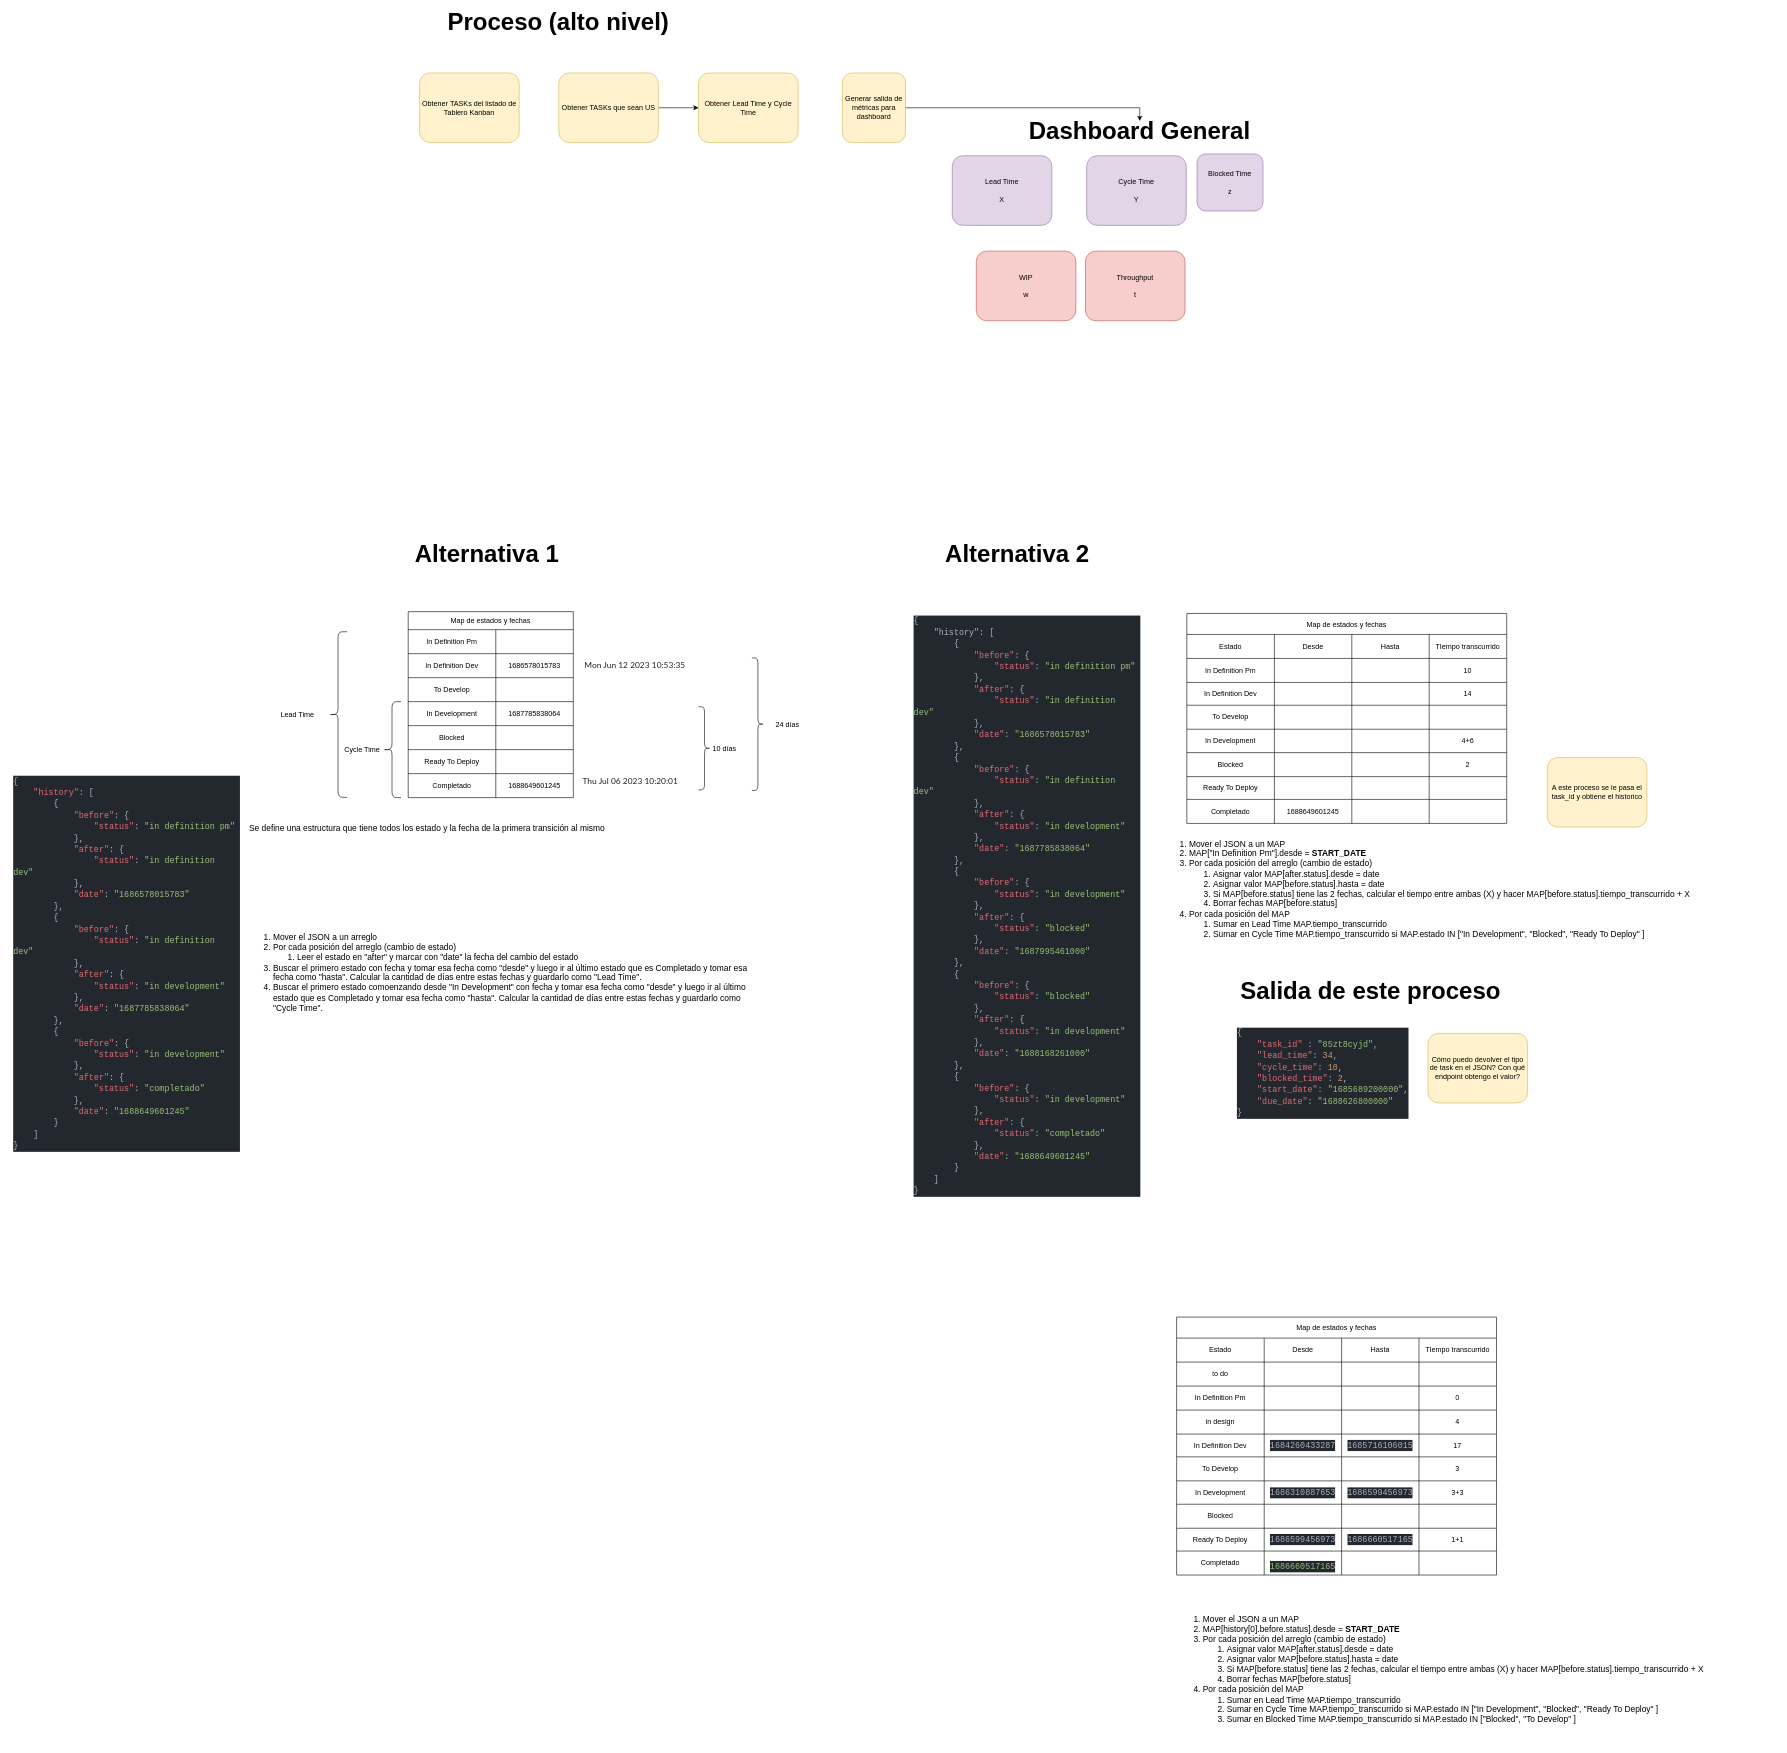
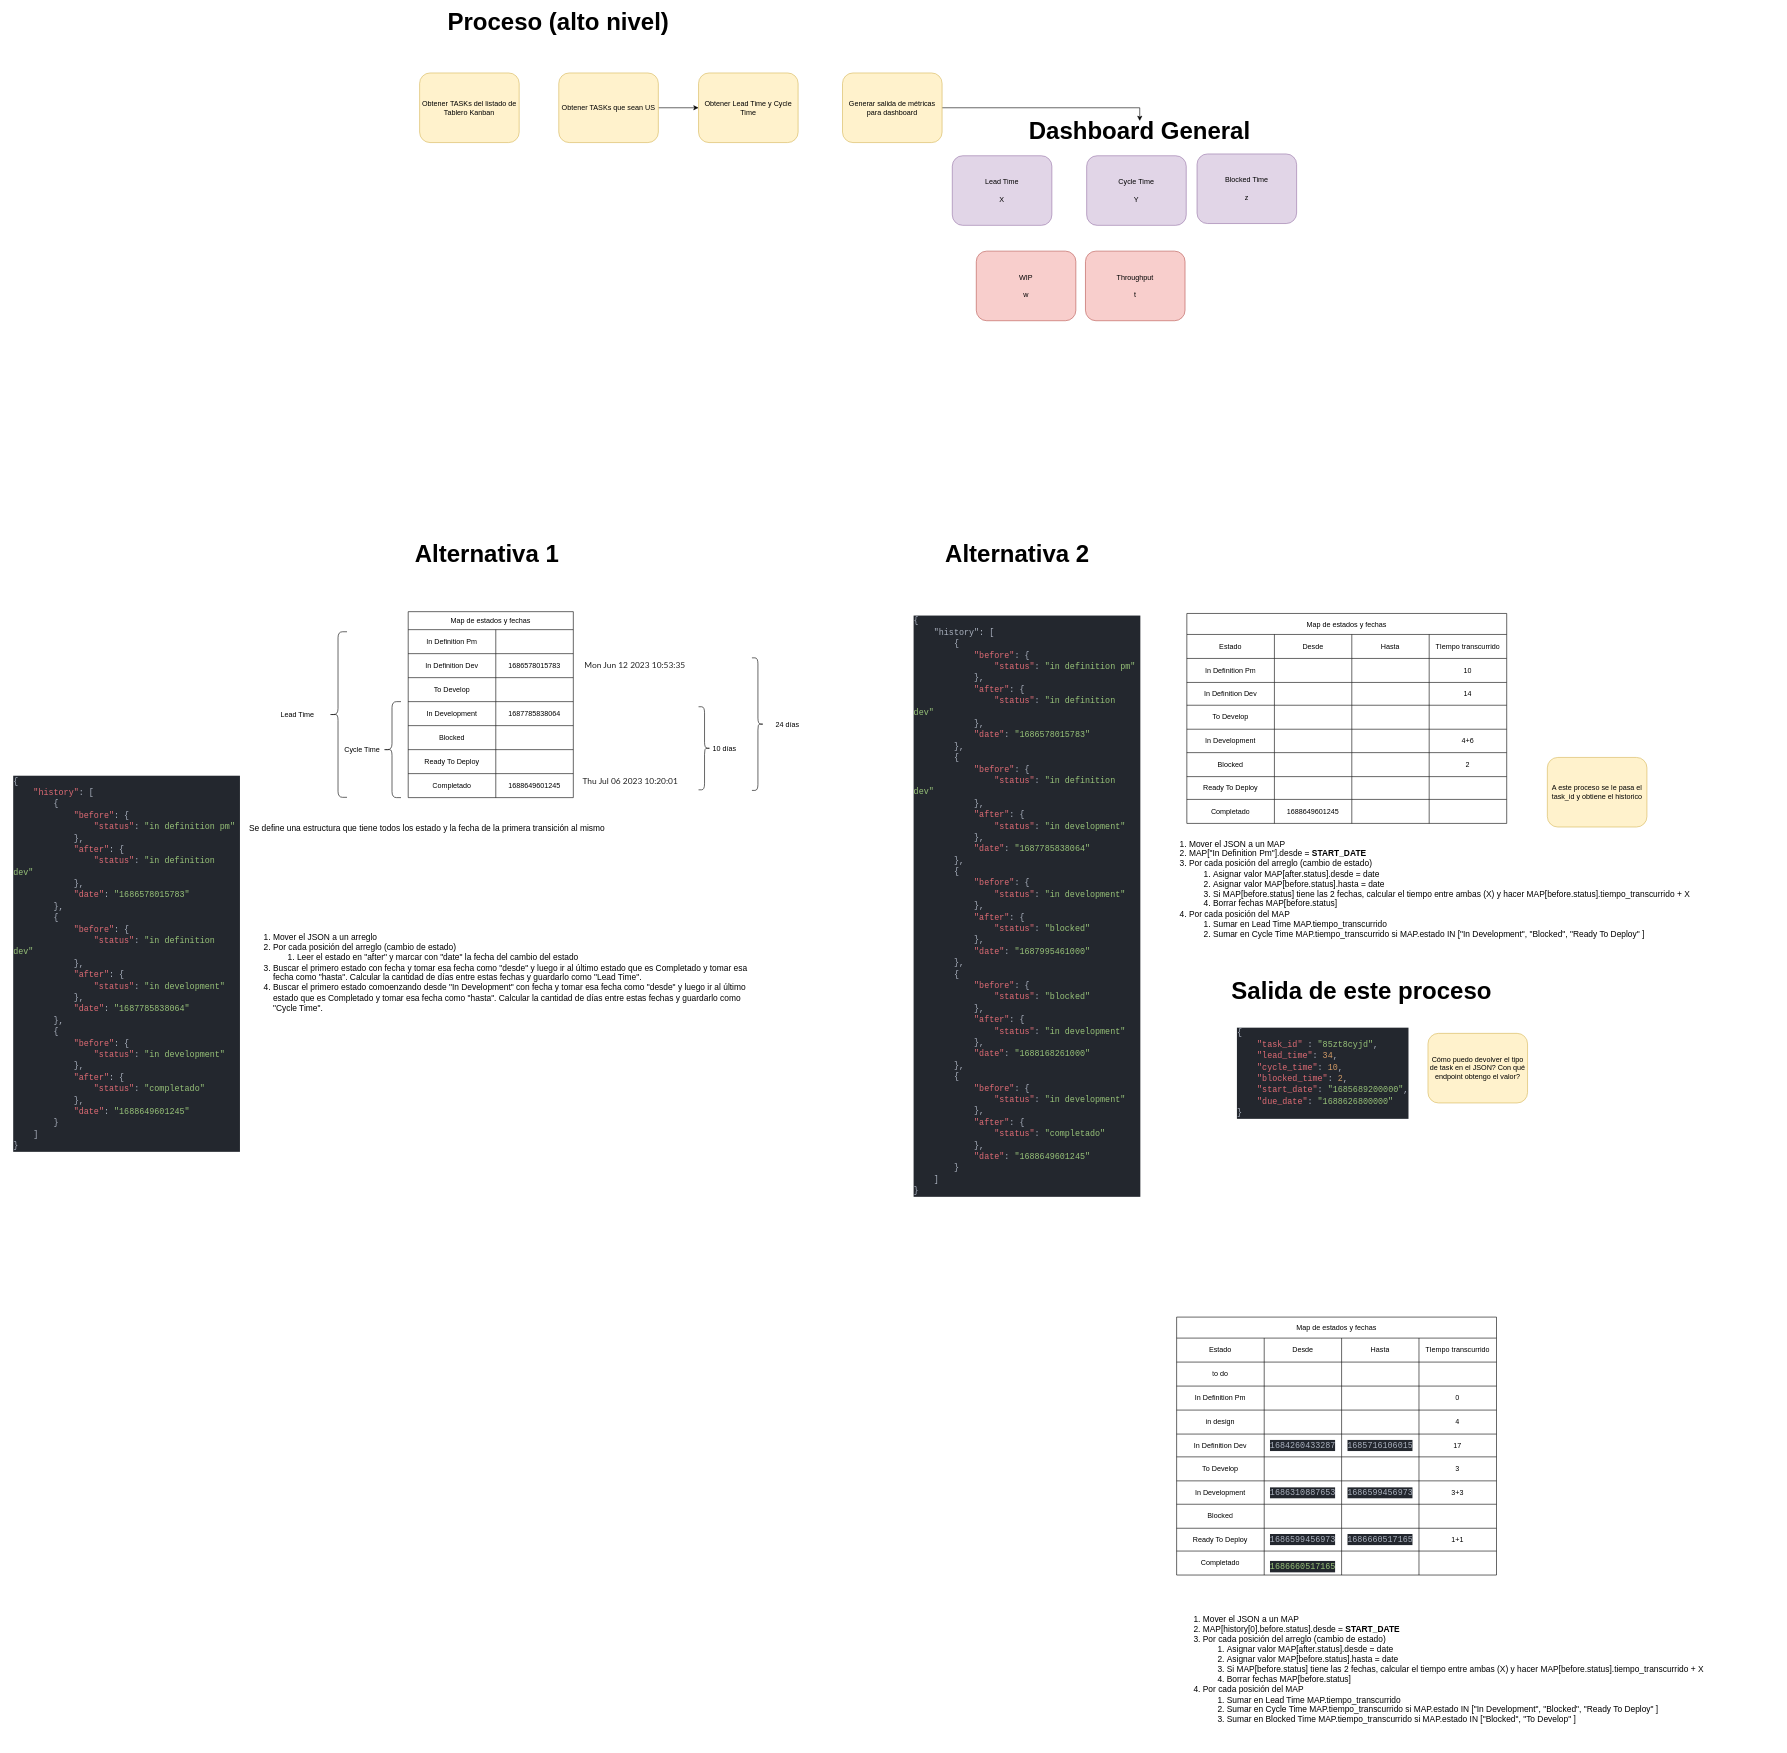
(874, 108) -> (893, 108)
(1230, 182) -> (1247, 189)
(1371, 991) -> (1362, 991)
